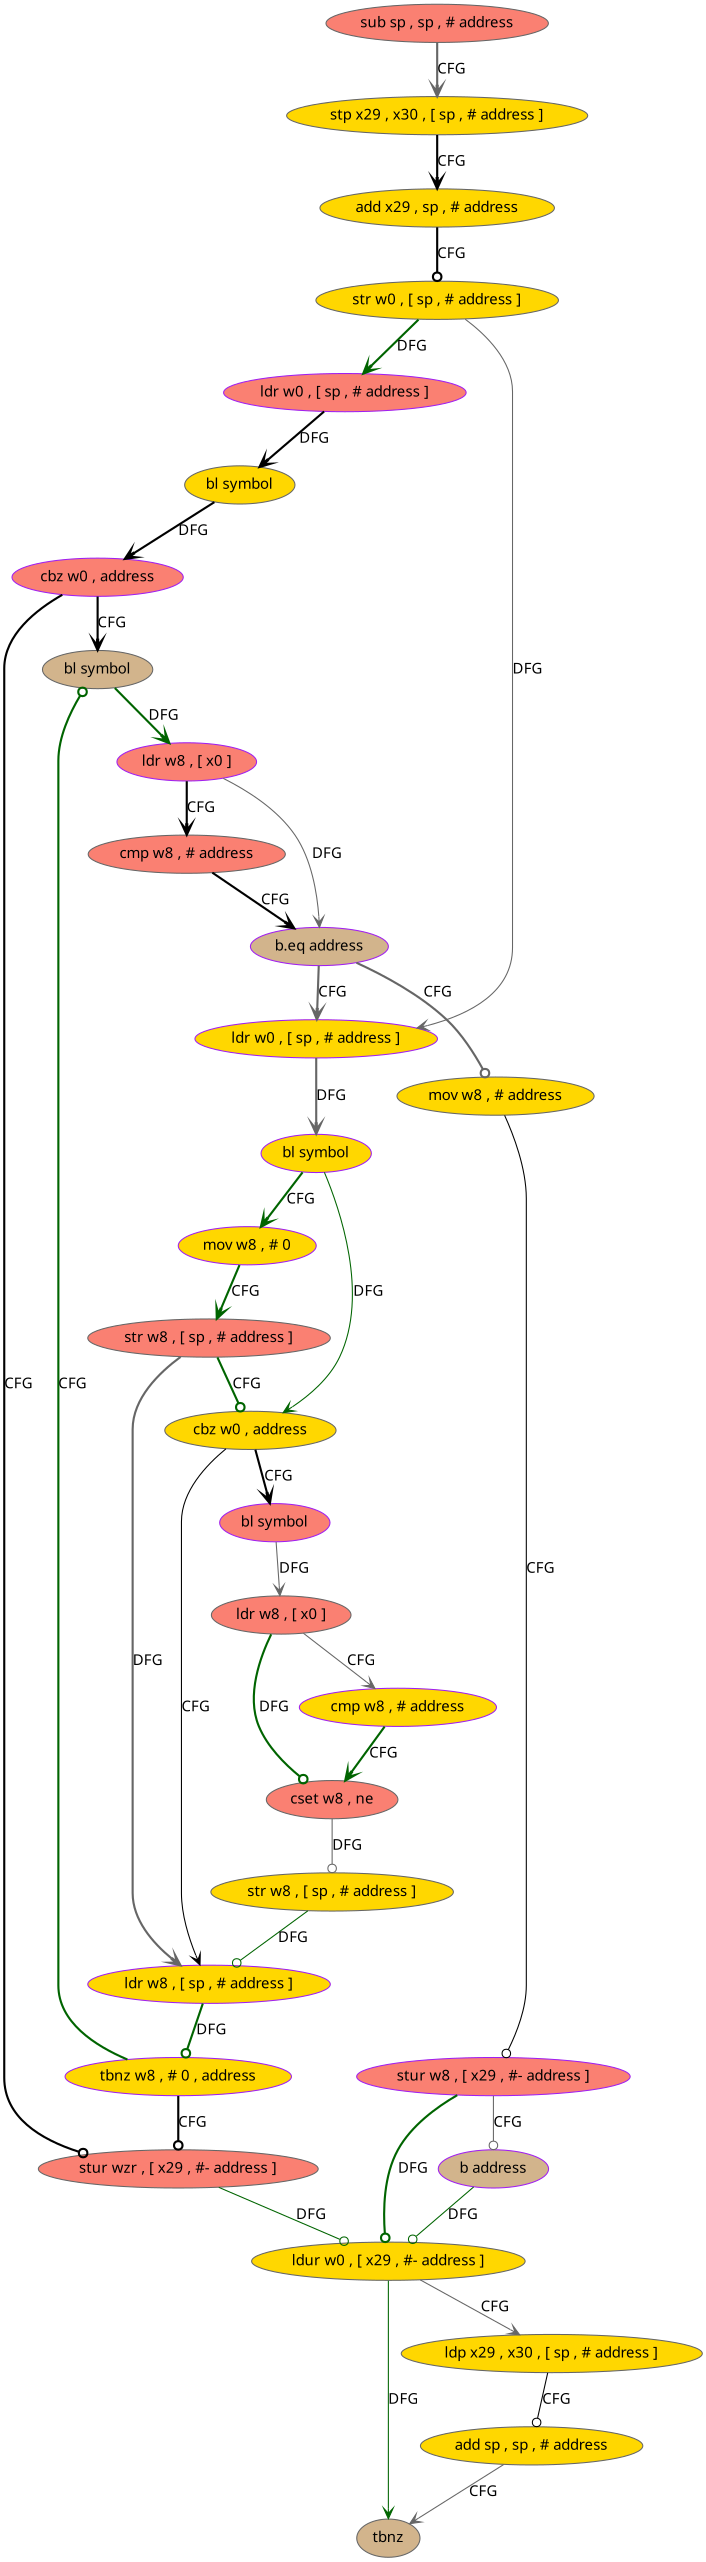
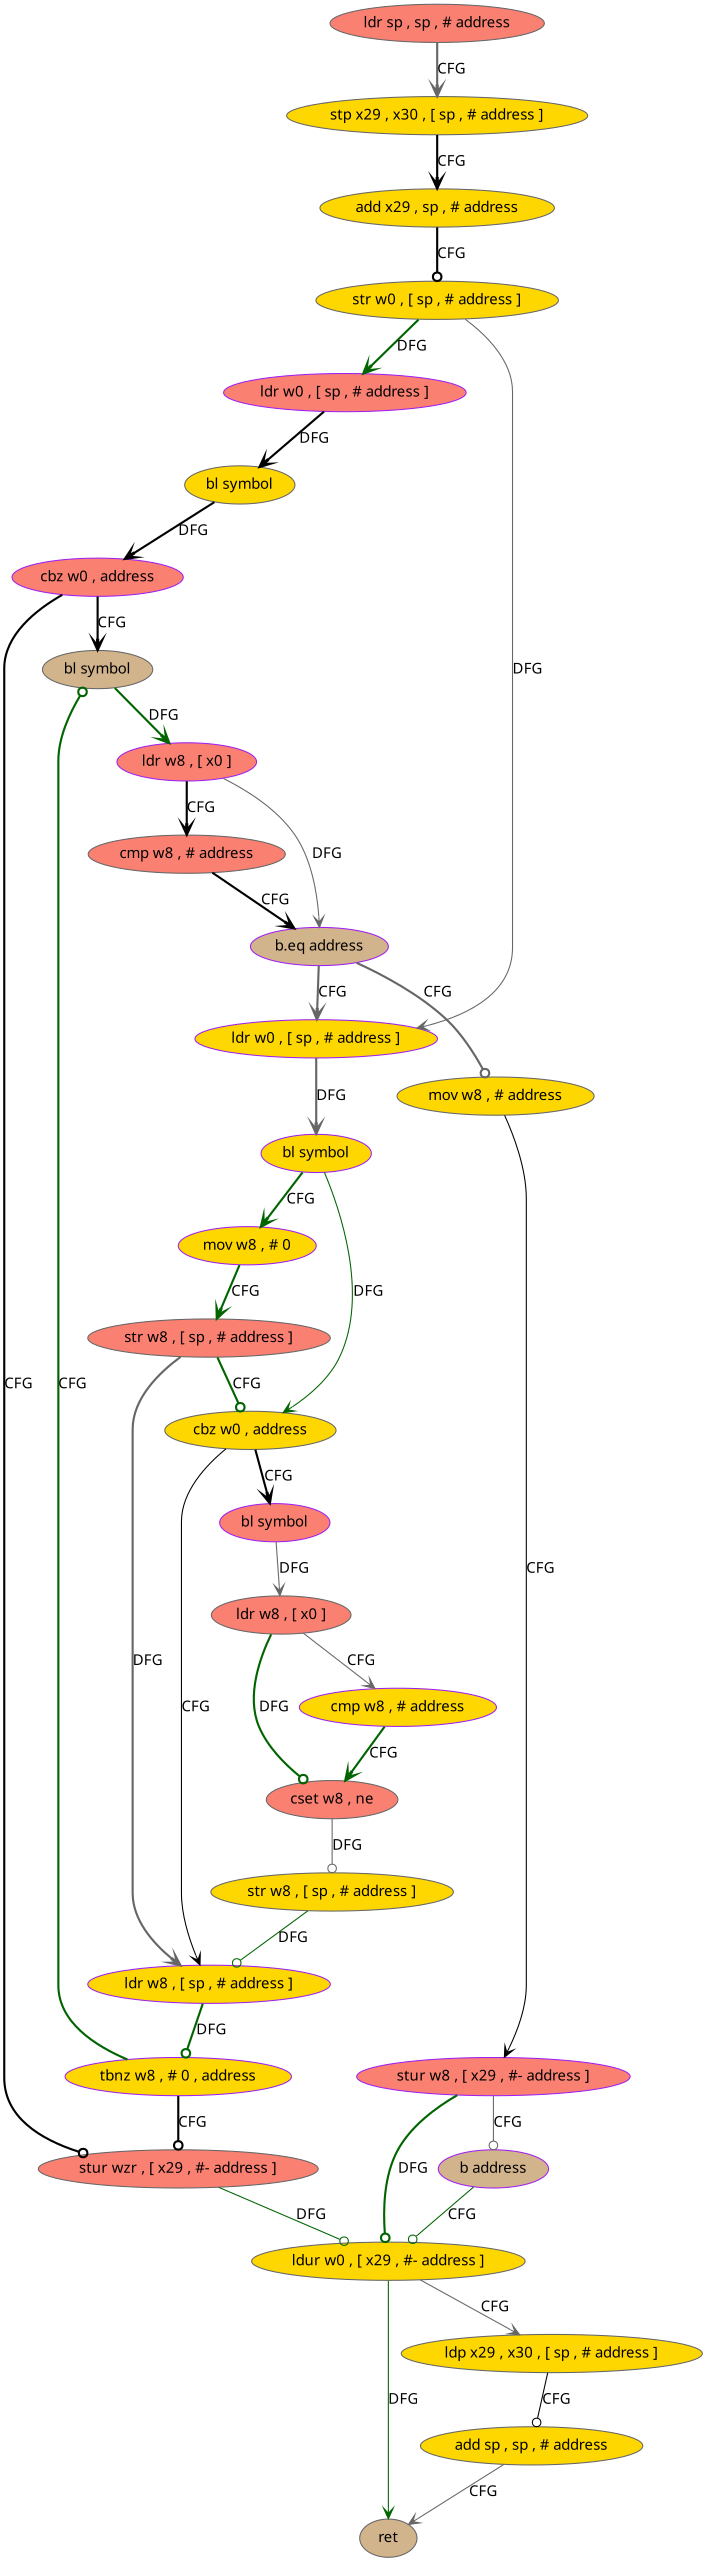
(437, 23) -> (437, 23)
(526, 1582) -> (526, 1581)
(463, 2215) -> (463, 2215)
(388, 2538) -> (388, 2538)
